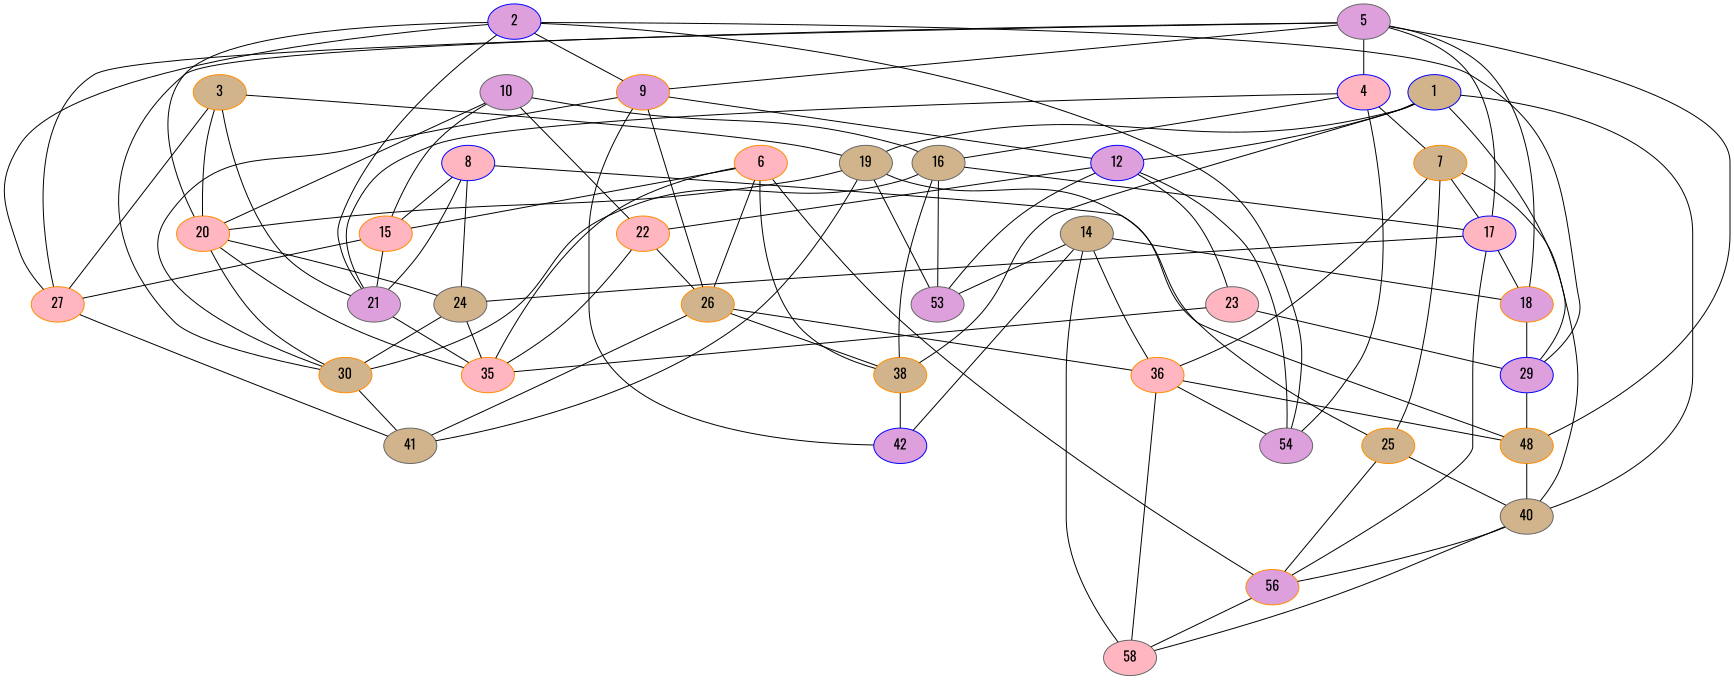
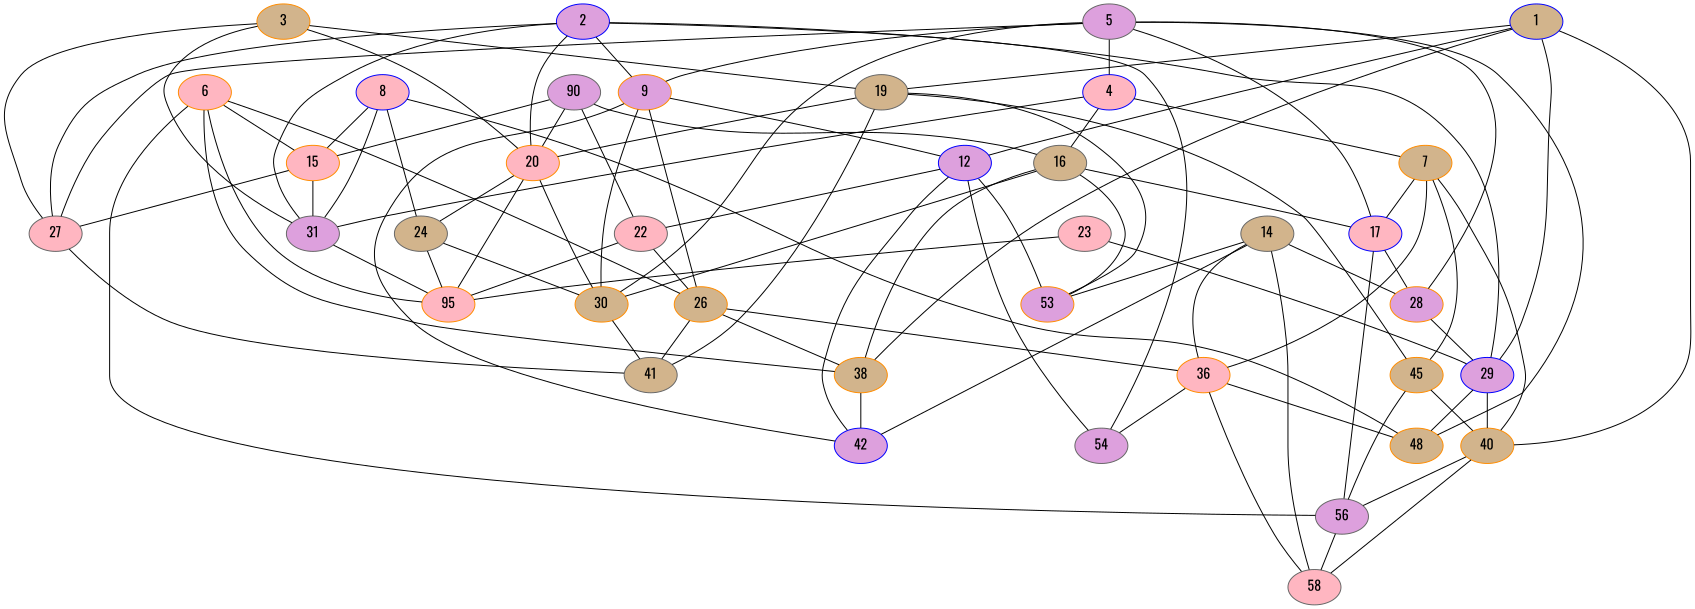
(507, 92) -> (574, 92)
(1195, 220) -> (851, 292)
(643, 234) -> (641, 234)
(999, 265) -> none
(1382, 274) -> none
(58, 304) -> (56, 234)
(374, 304) -> (313, 234)
(938, 304) -> (1047, 304)
(1527, 304) -> (1417, 304)
(488, 375) -> (448, 304)
(1388, 446) -> (1417, 375)
(1527, 481) -> (1487, 404)
(1527, 517) -> (1487, 446)
(1272, 587) -> (1342, 517)
